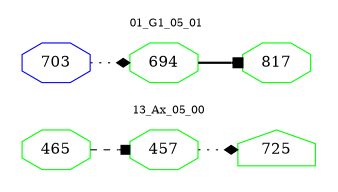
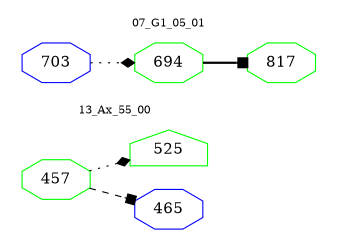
(166, 24) -> (169, 24)
(169, 111) -> (115, 111)
(56, 150) -> (169, 209)
(104, 150) -> (107, 193)
(277, 150) -> (169, 150)
